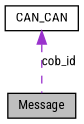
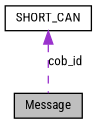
(42, 18) -> (48, 18)
